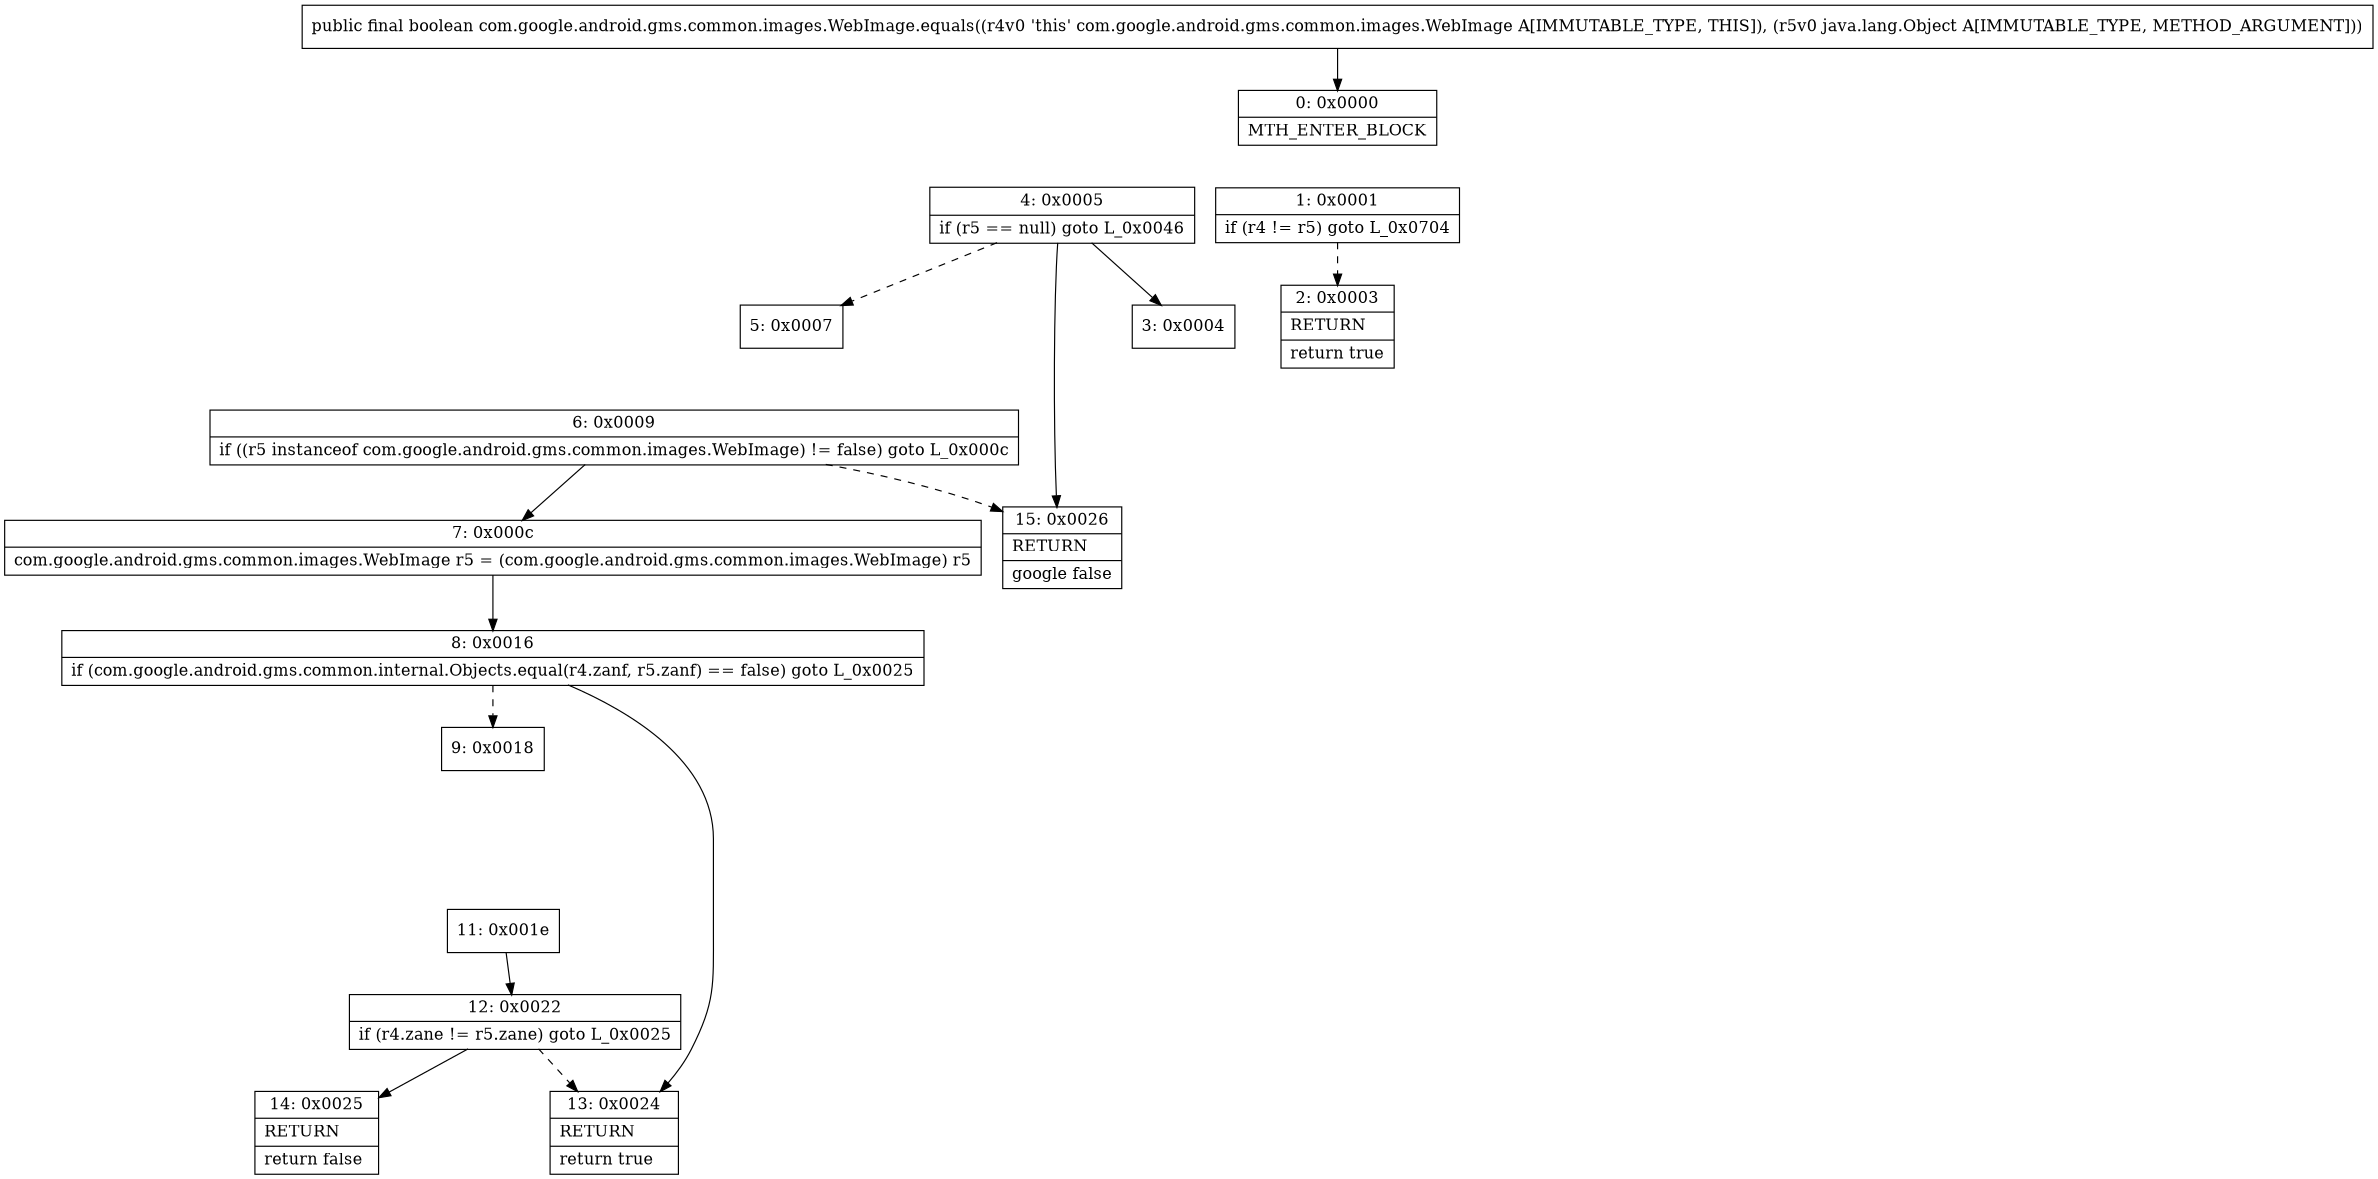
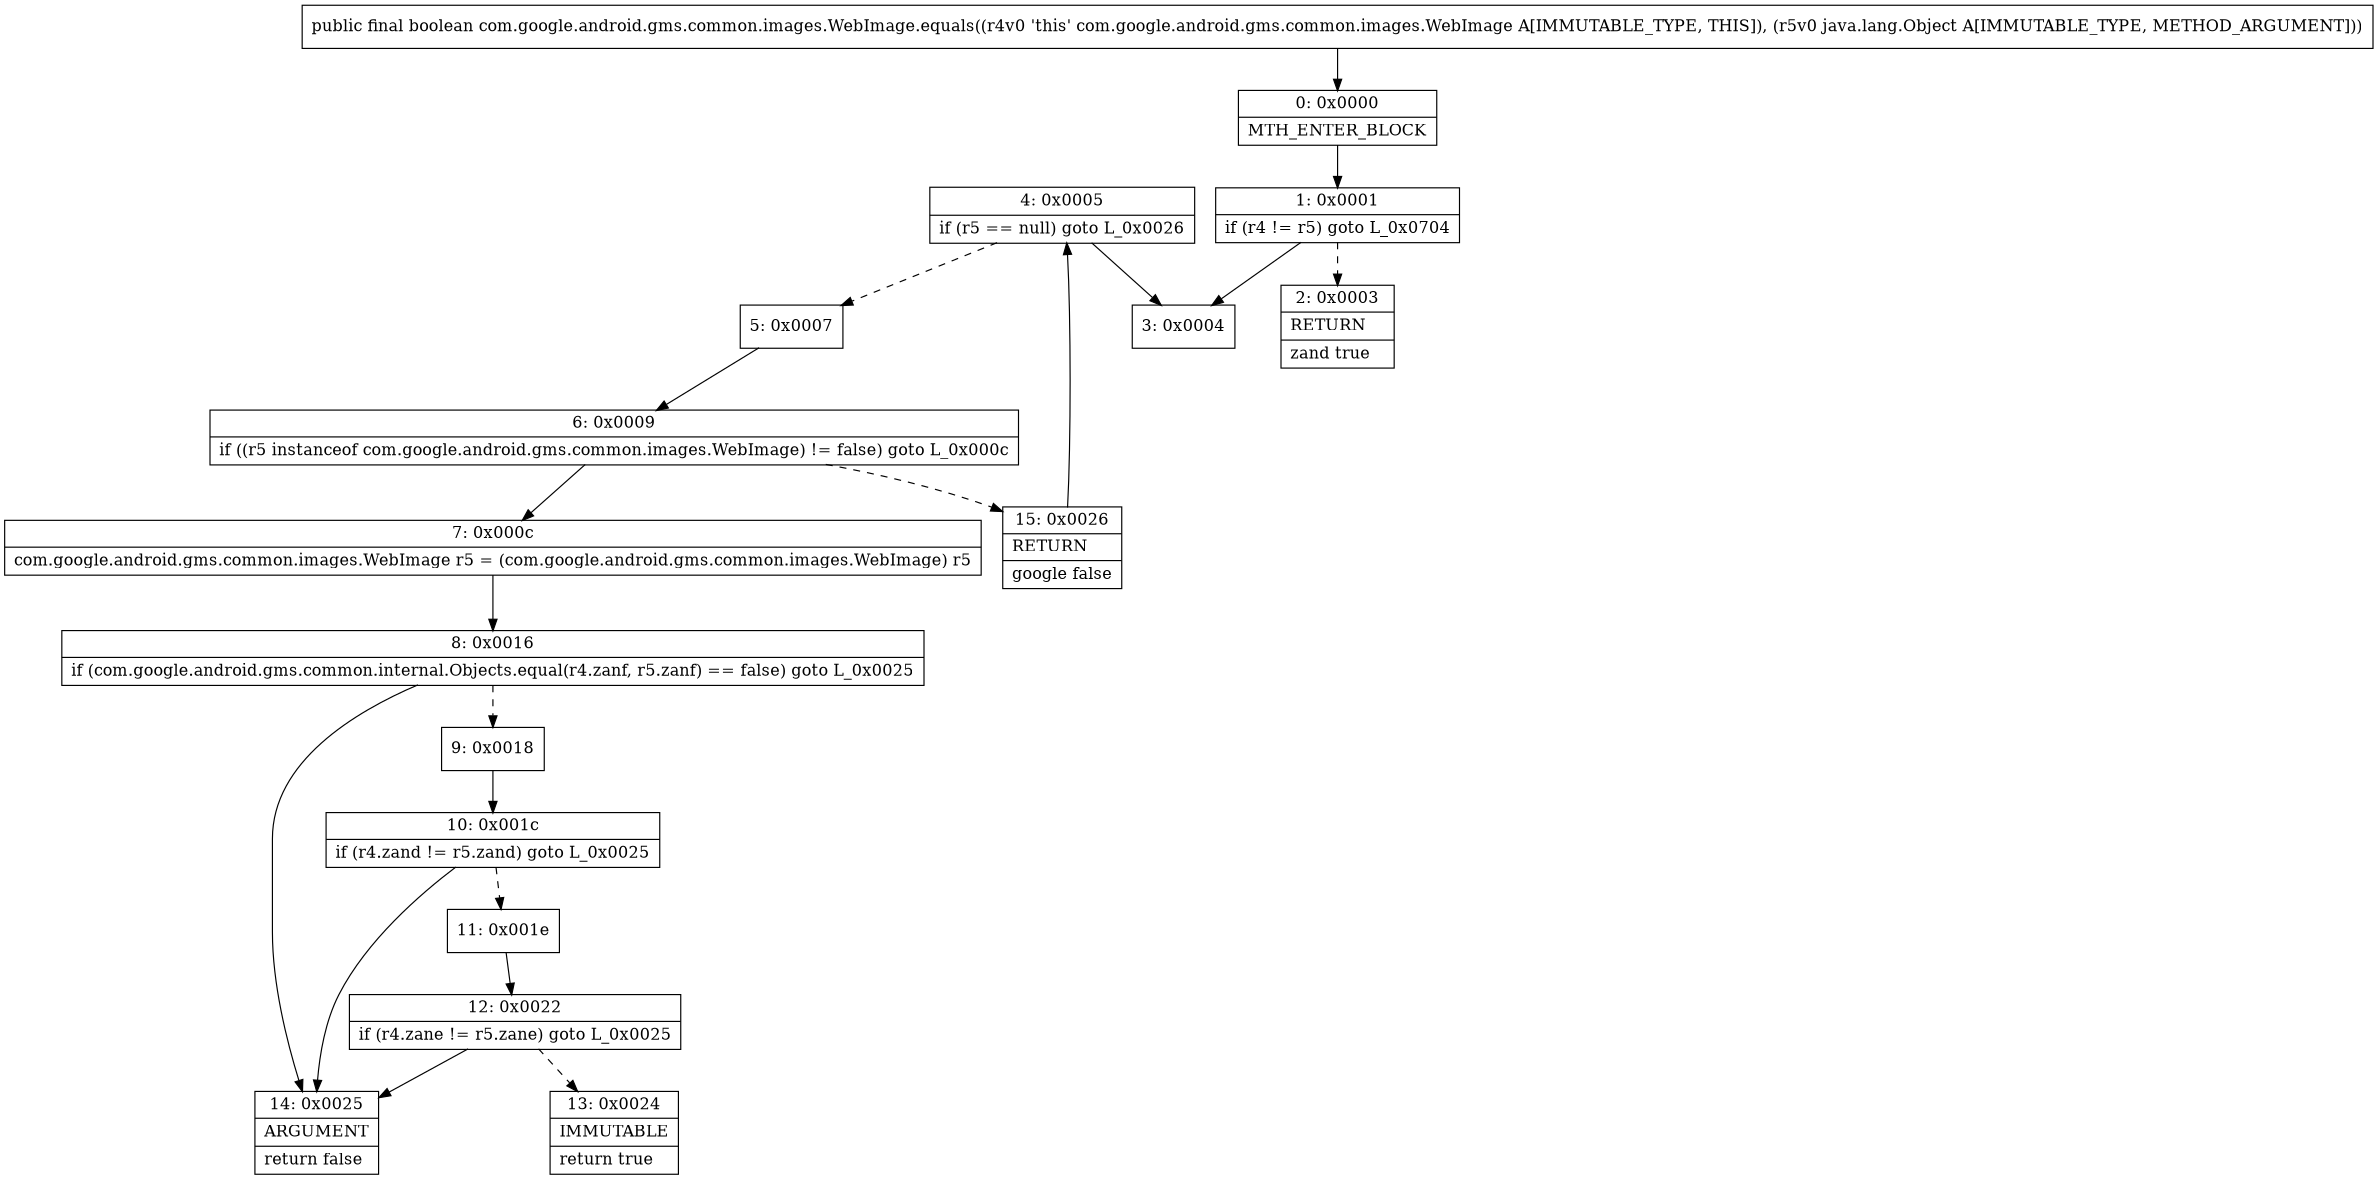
none -> (1338, 161)
(1062, 229) -> (1062, 229)
none -> (1261, 271)
(1338, 354) -> (1331, 354)
(1054, 369) -> (1070, 381)
none -> (713, 376)
none -> (493, 840)
(713, 854) -> (272, 849)
(302, 1132) -> (317, 1132)
(597, 1132) -> (614, 1132)
